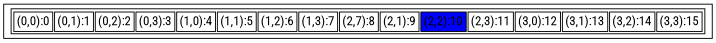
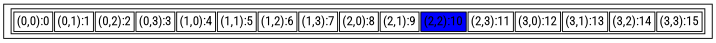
(359, 21) -> (359, 21)
